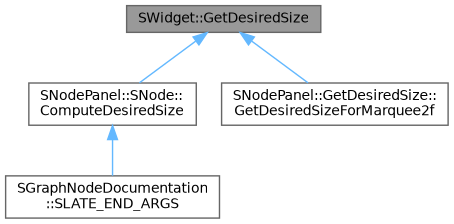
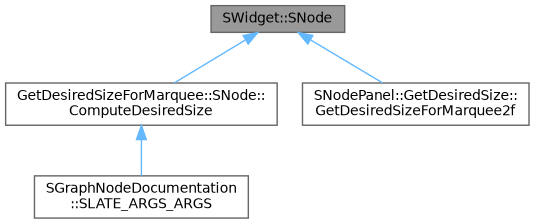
(224, 19) -> (278, 19)
(113, 104) -> (141, 104)
(113, 197) -> (141, 197)
